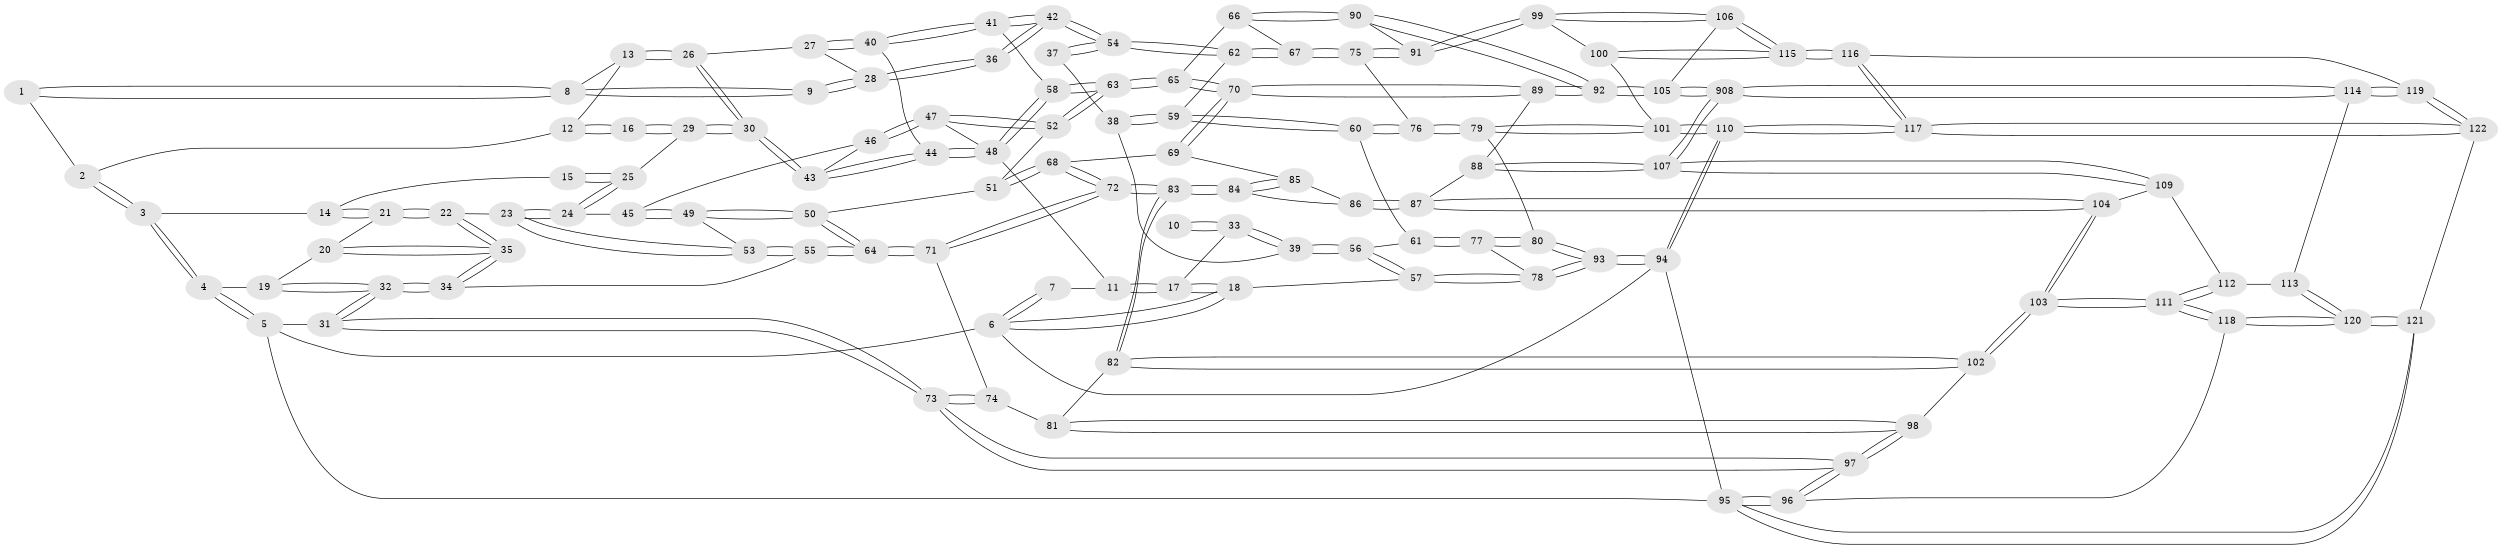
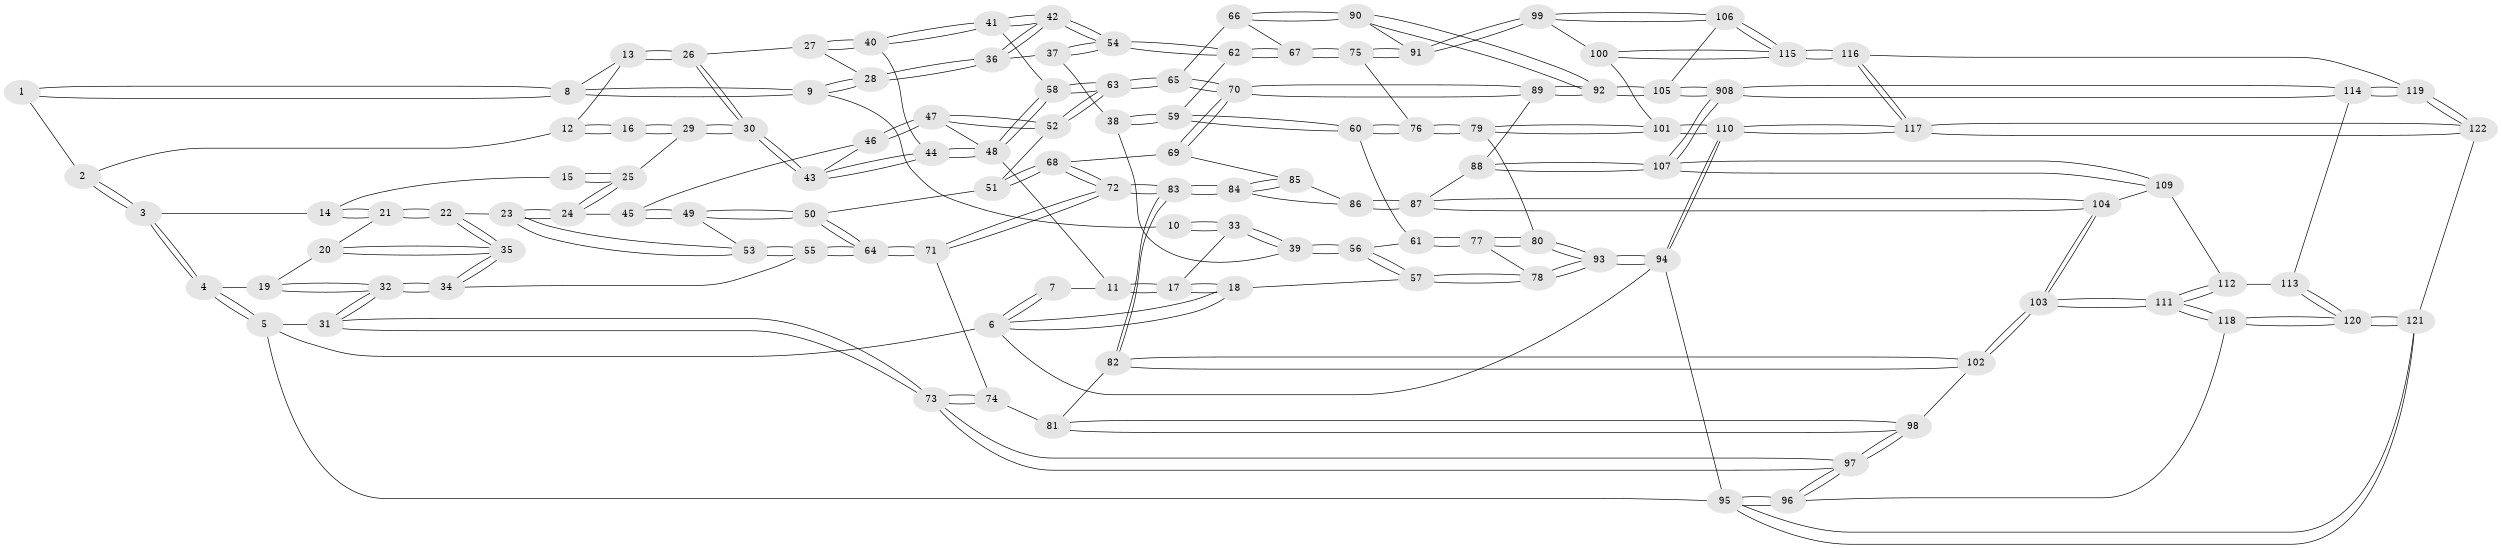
none -> (1018, 57)
none -> (969, 205)
